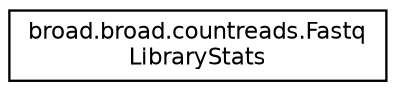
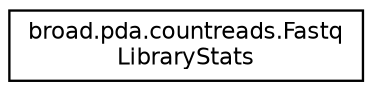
(198, 46) -> (186, 46)
